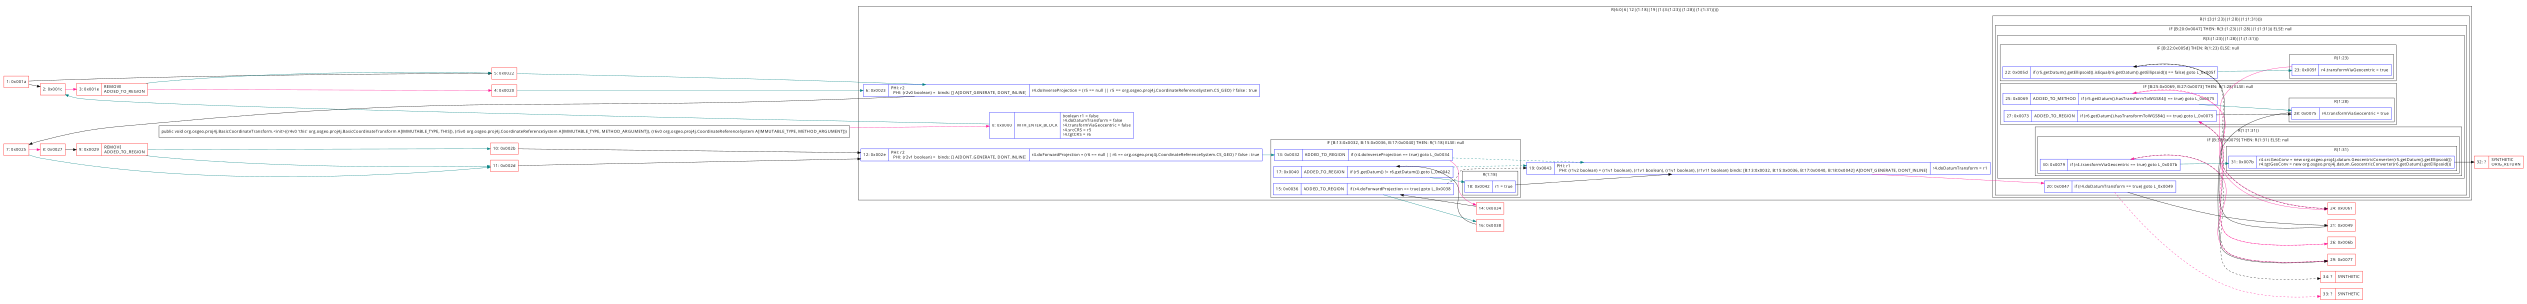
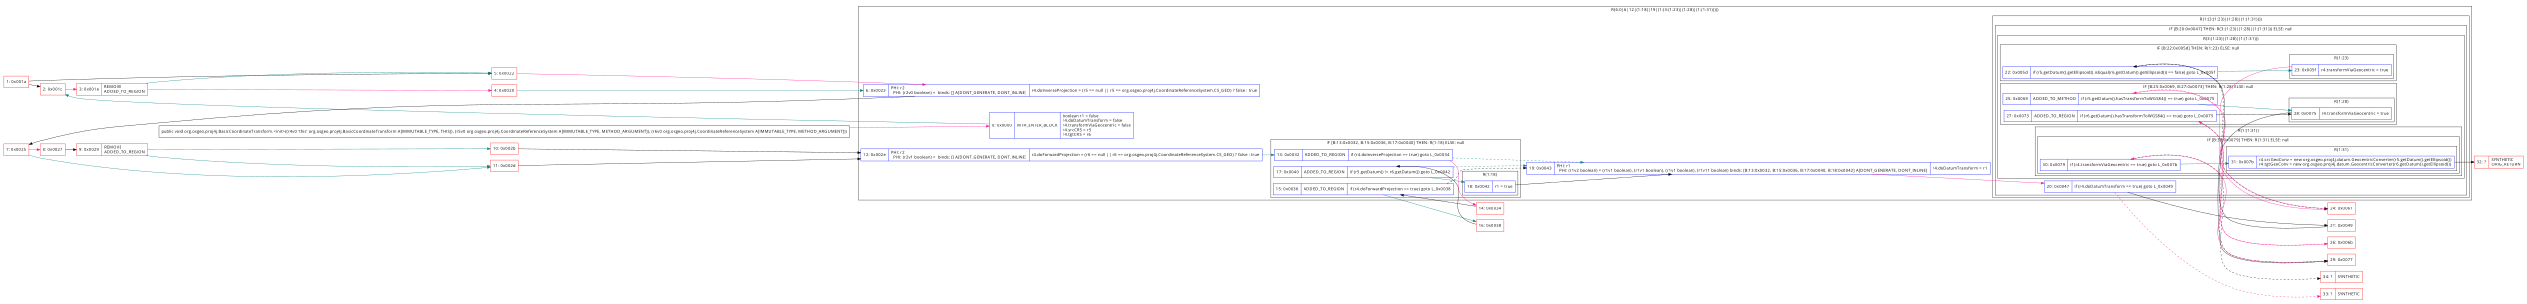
(720, 78) -> (720, 78)
